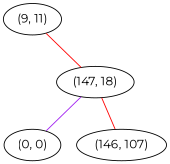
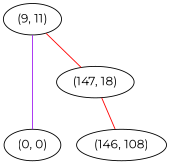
(64, 114) -> (32, 82)
(122, 145) -> (122, 145)
